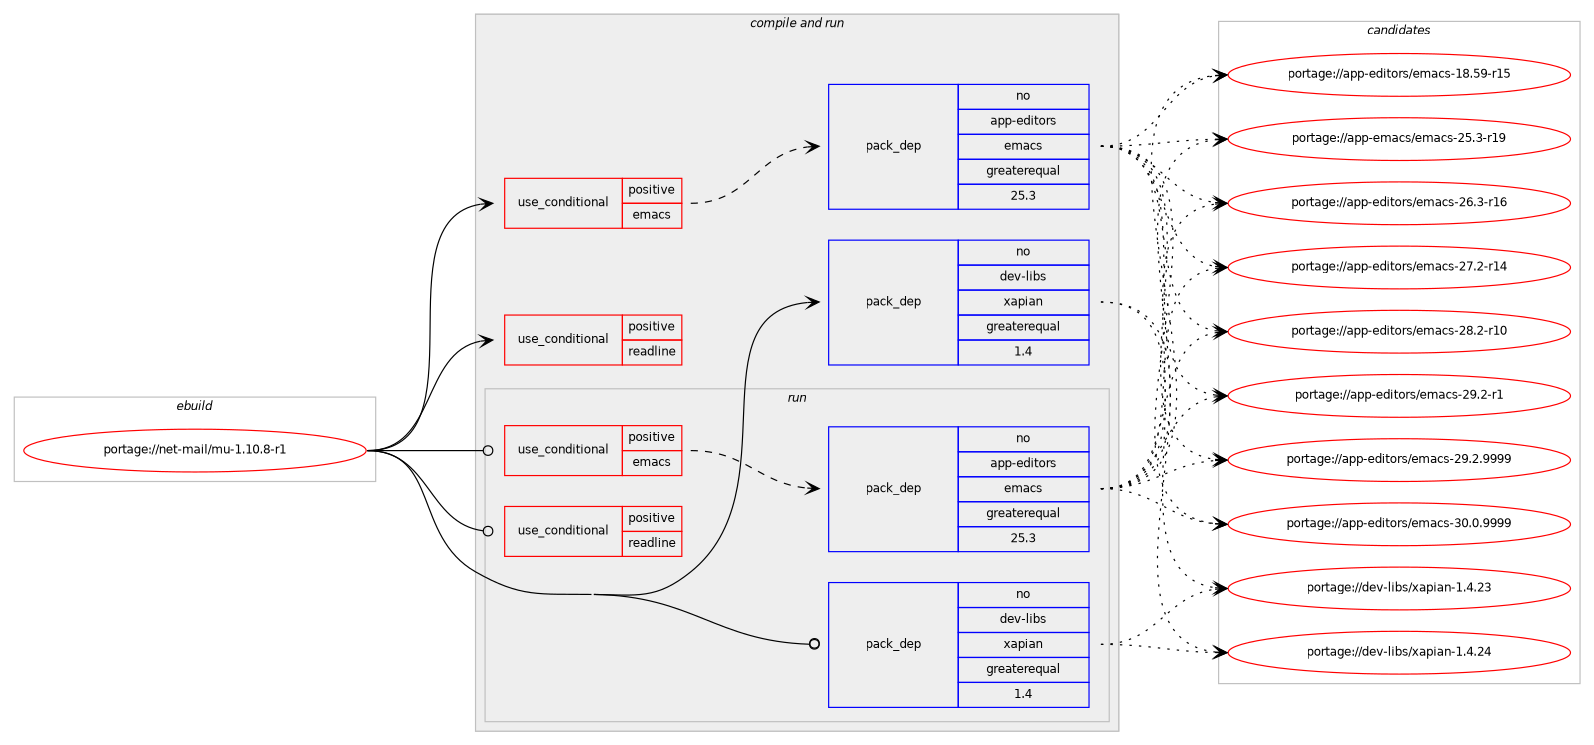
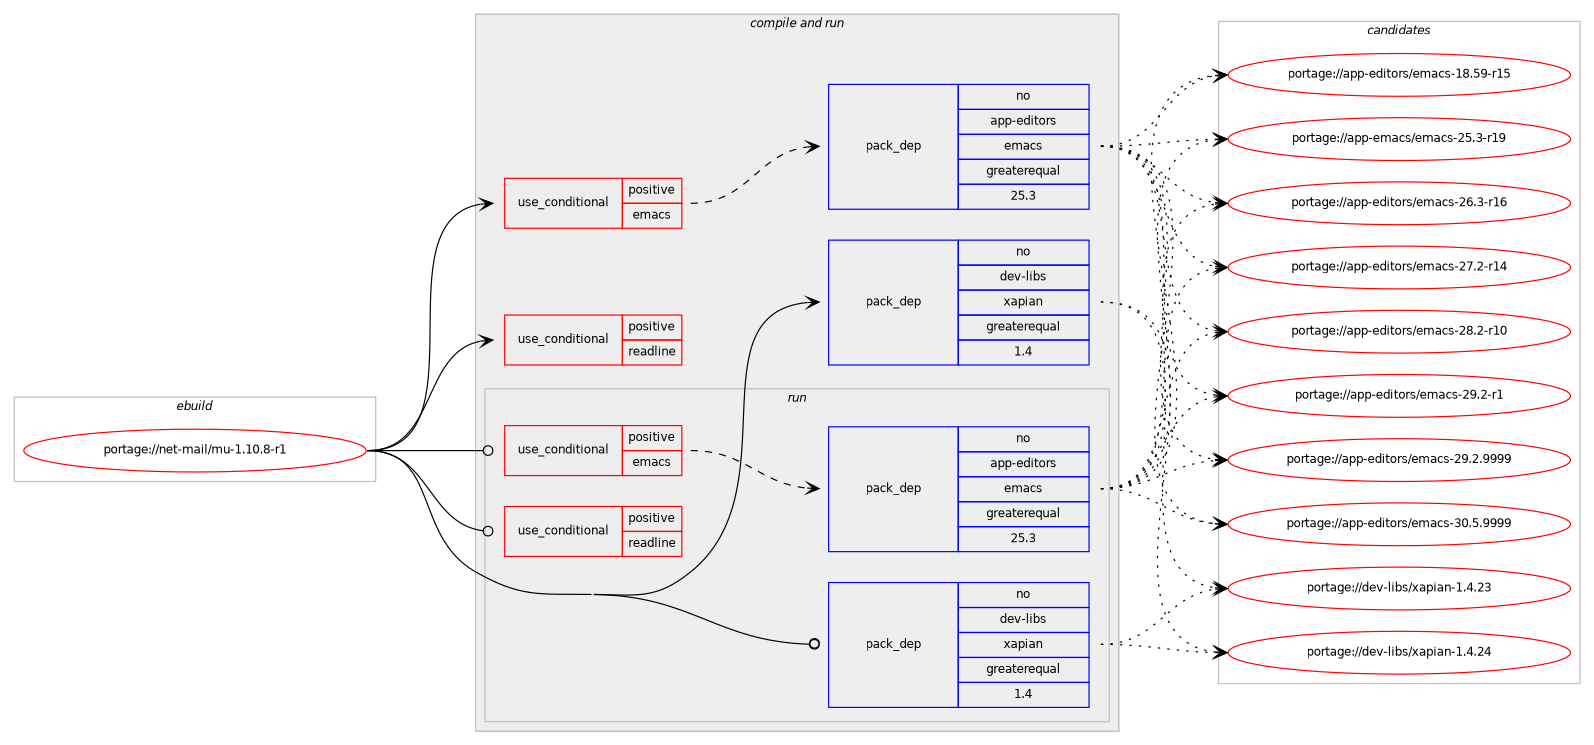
(1399, 524) -> (1399, 524)
